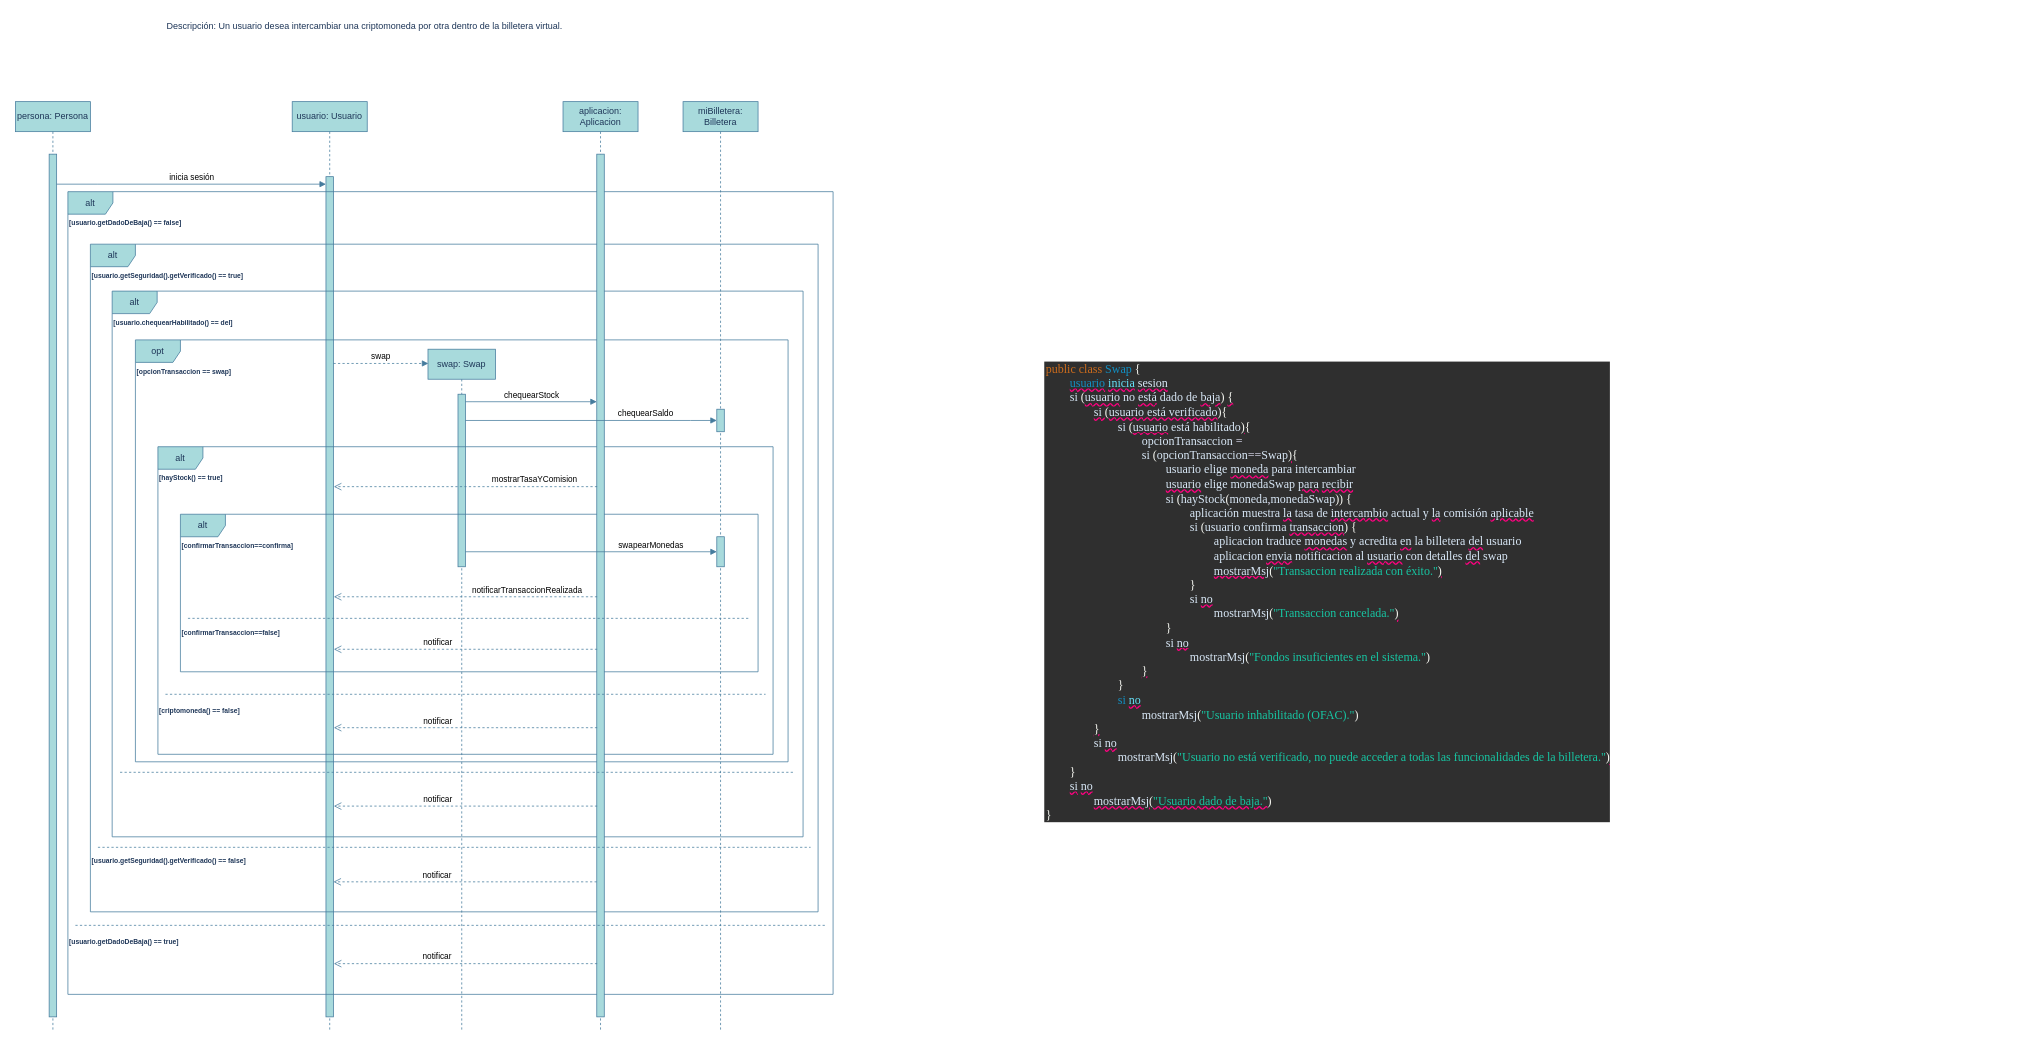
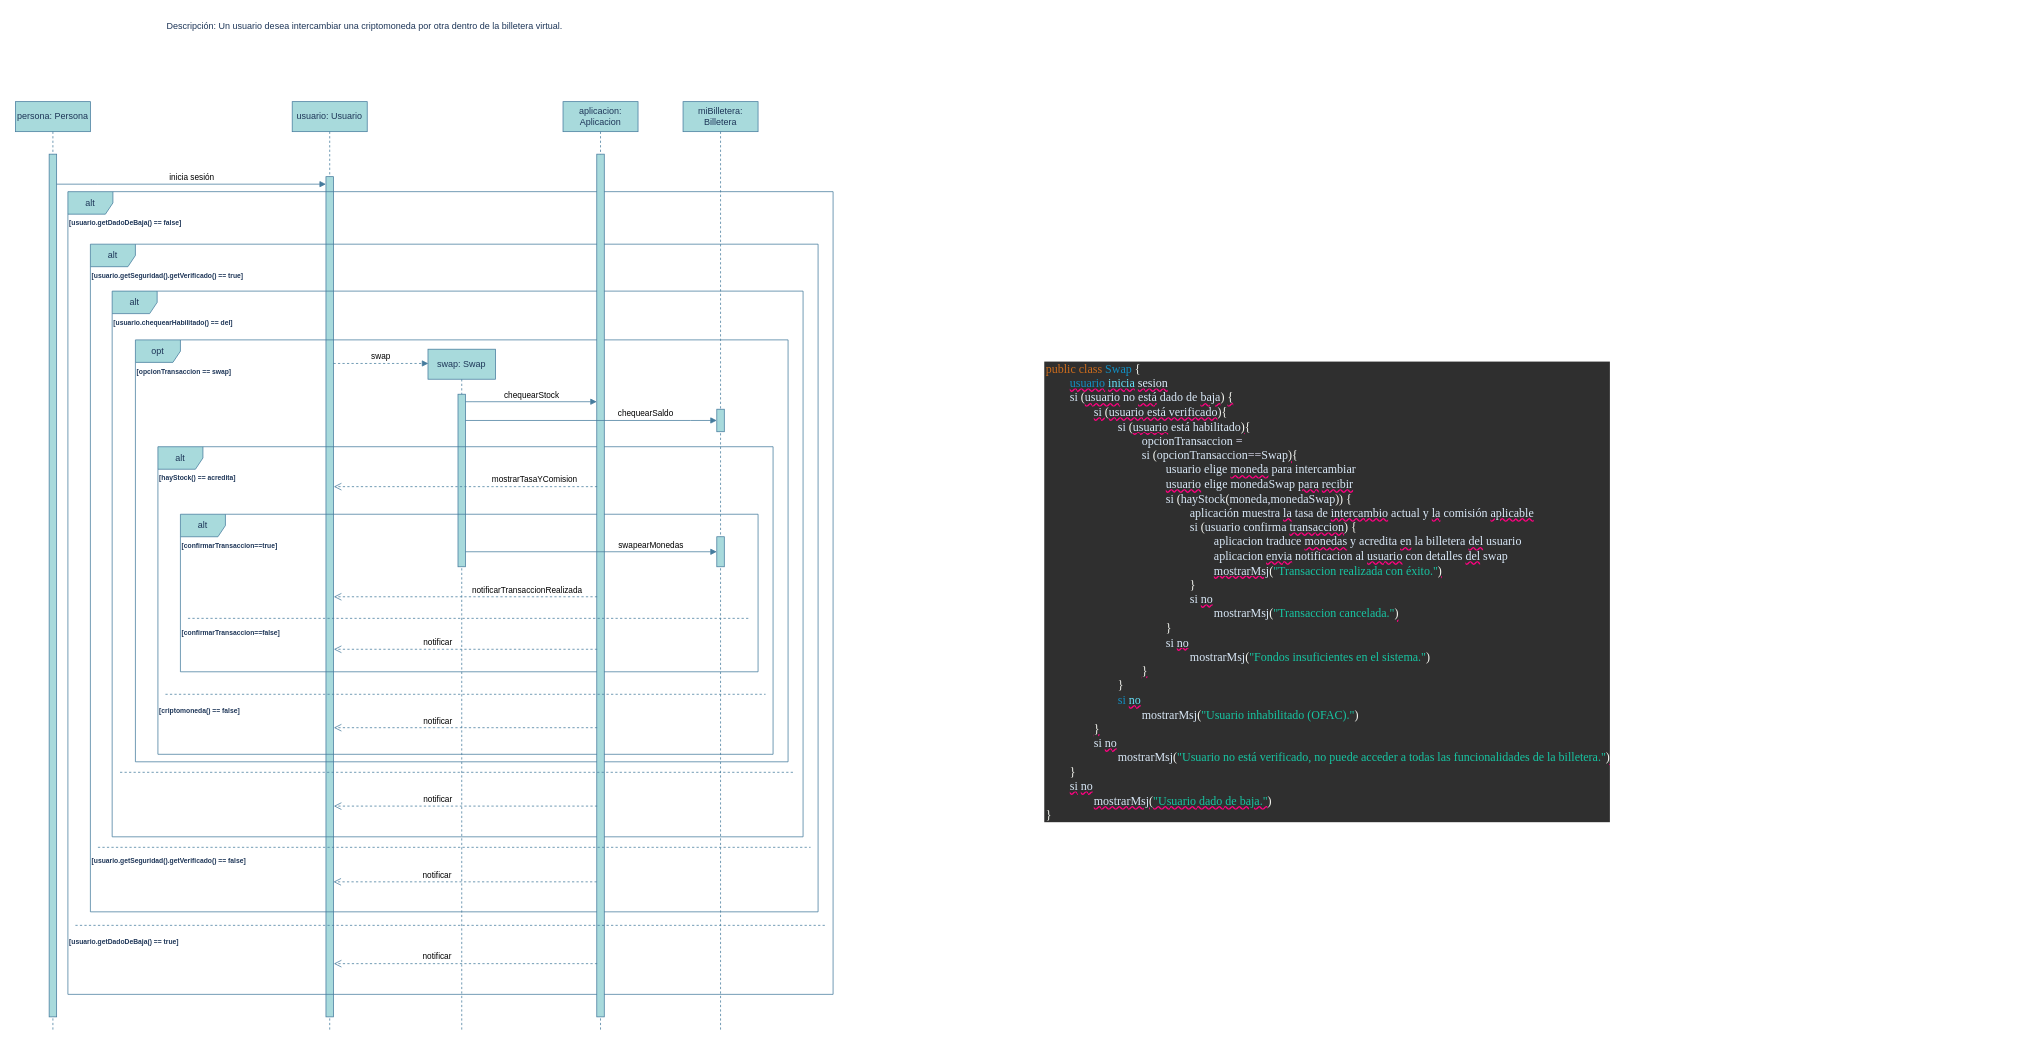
(195, 478) -> (202, 478)
(240, 546) -> (233, 546)
